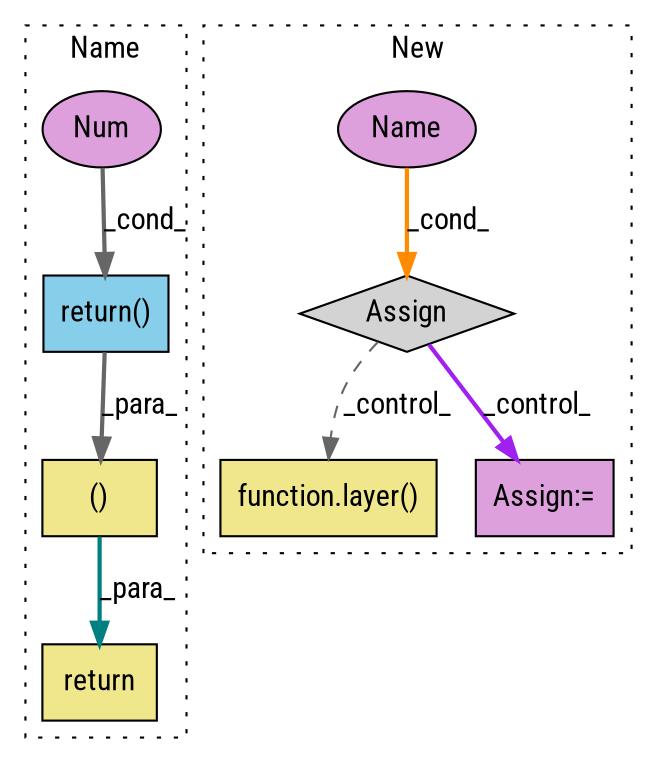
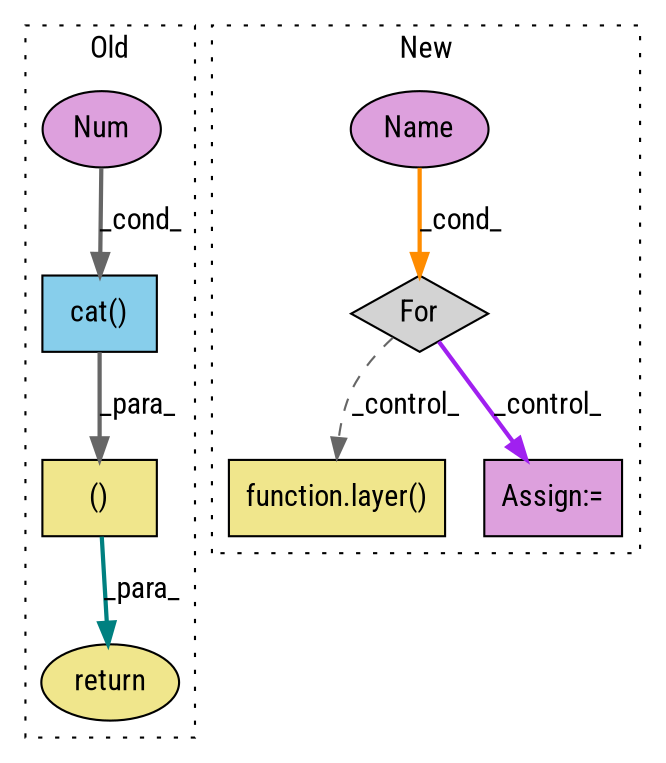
(106, 50) -> (110, 50)
(106, 314) -> (100, 314)
(407, 314) -> (420, 314)
(100, 682) -> (110, 682)
